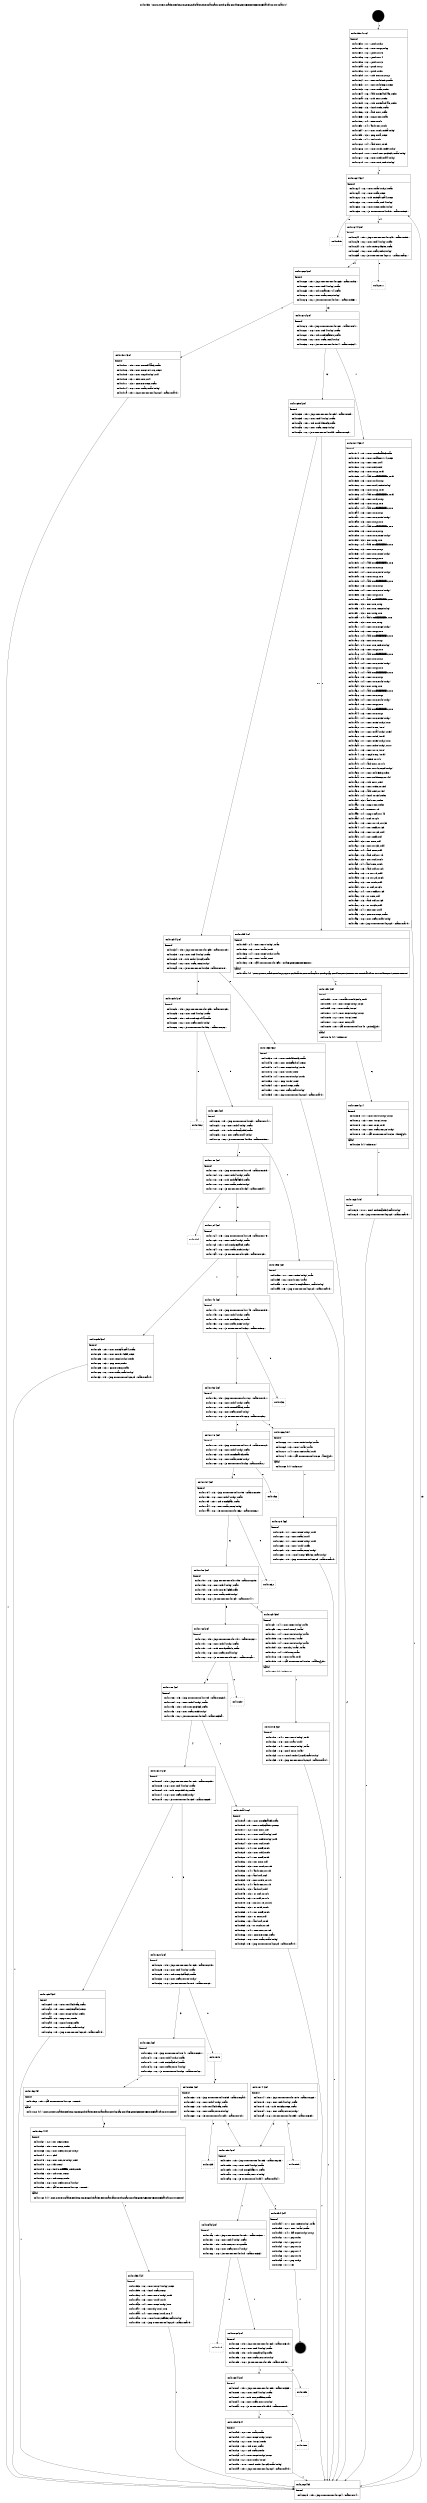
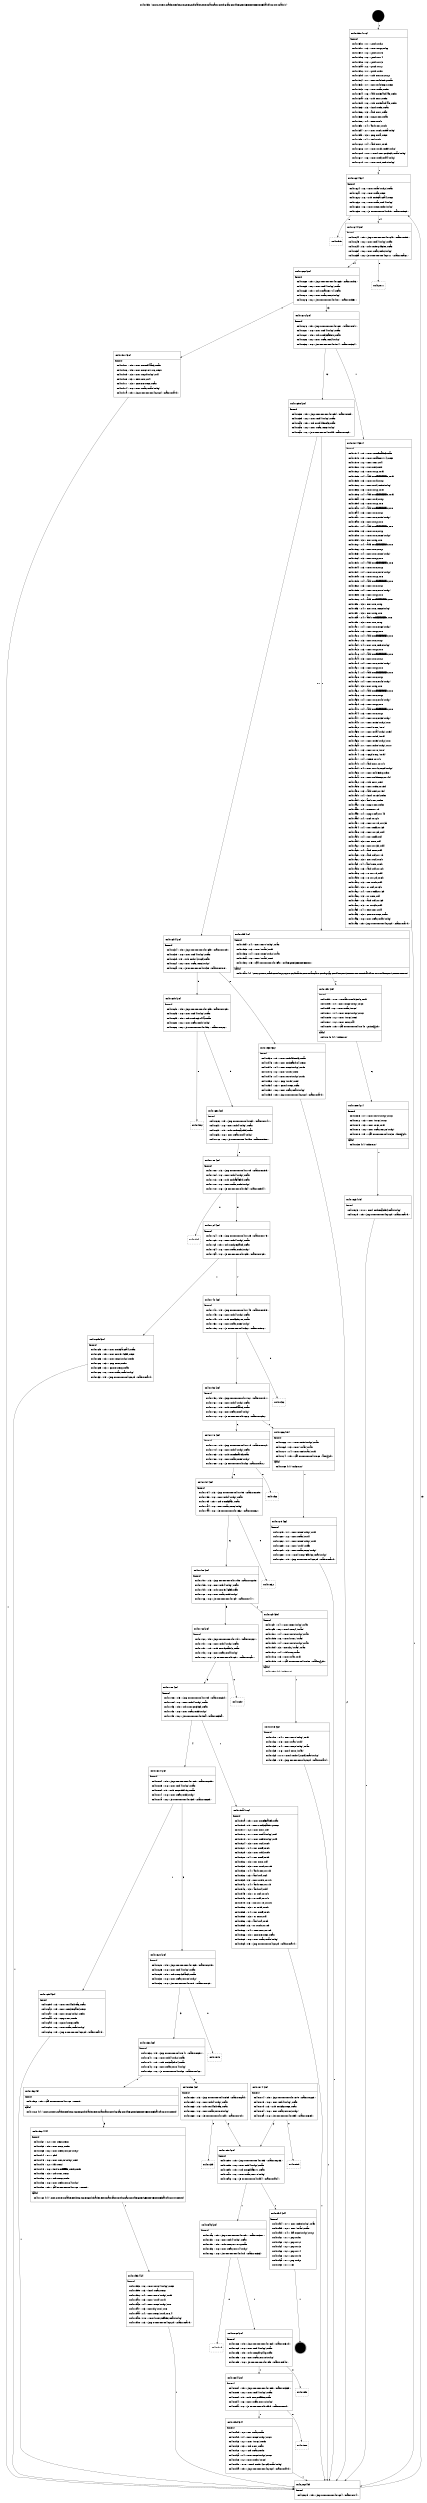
(300, 1277) -> none
(214, 2071) -> (192, 2079)
